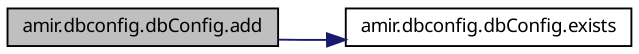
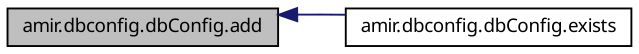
(303, 40) -> (321, 15)
